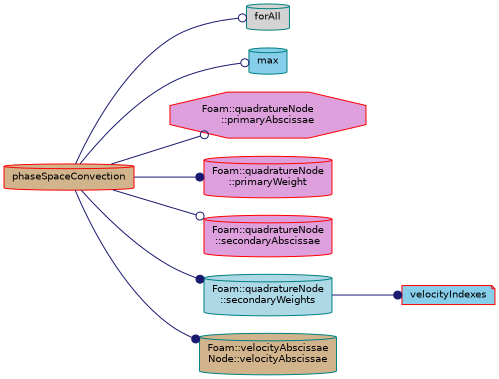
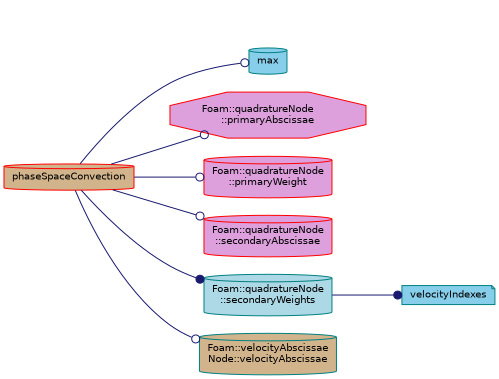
(268, 17) -> none
(165, 177) -> (165, 177)
(121, 274) -> (121, 274)
(448, 295) -> (448, 295)
